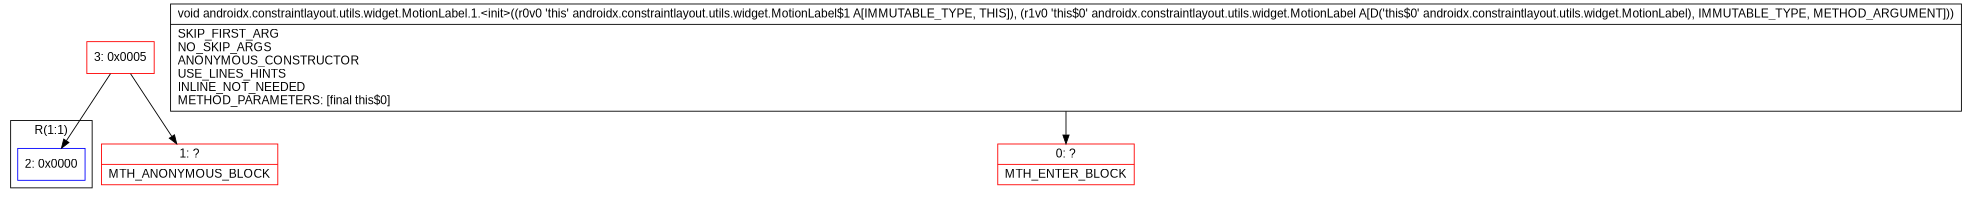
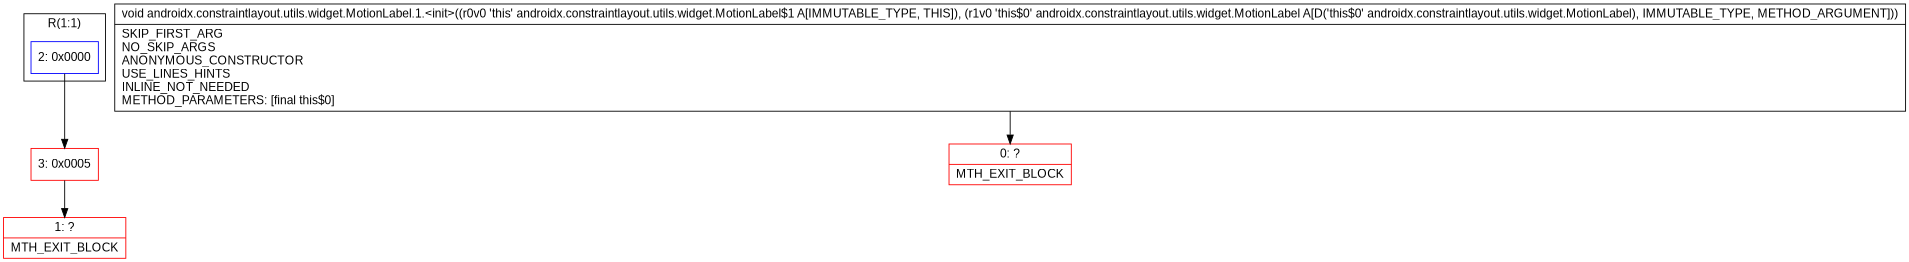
(88, 107) -> (65, 107)
(190, 174) -> (65, 248)
(1066, 174) -> (1010, 174)
